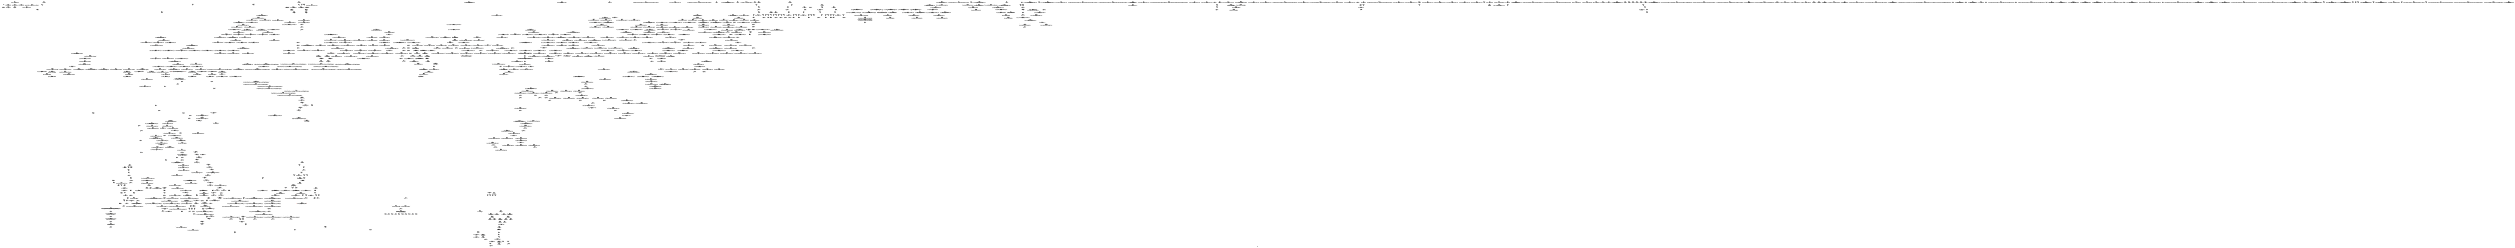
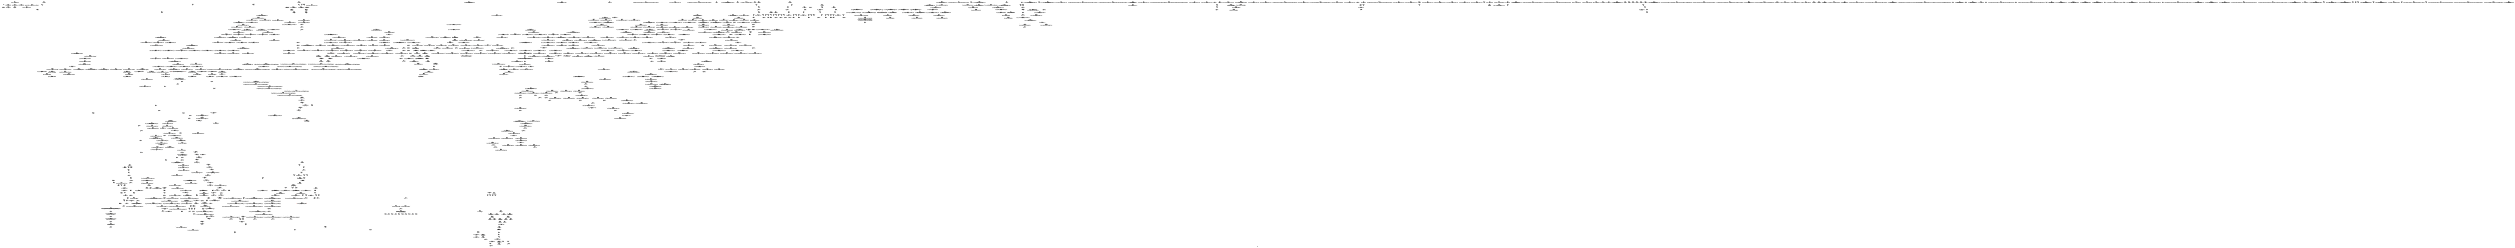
none -> (332, 51)
